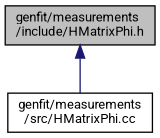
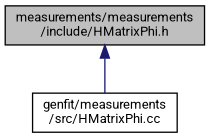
(80, 25) -> (105, 25)
